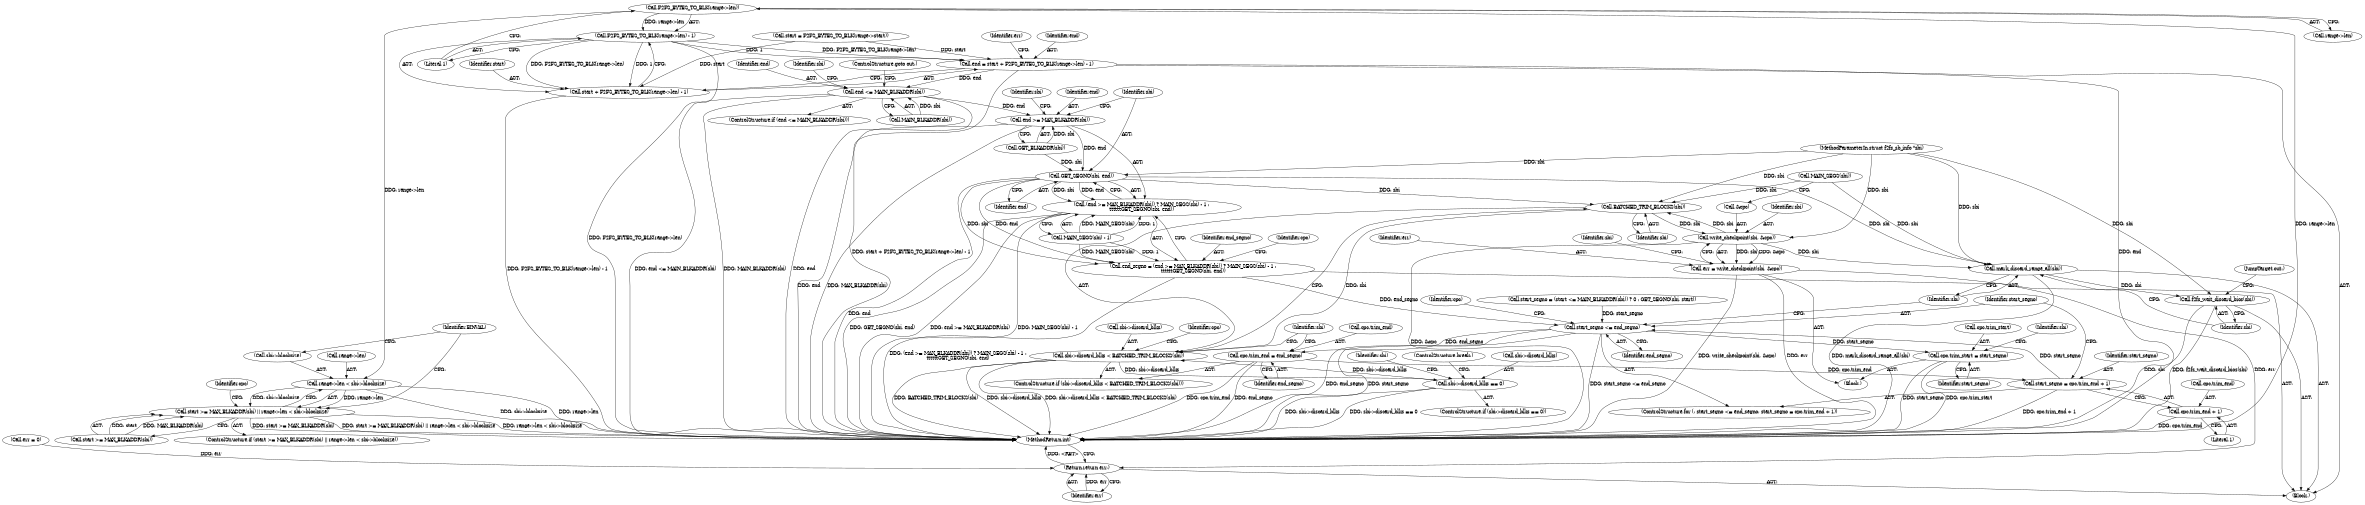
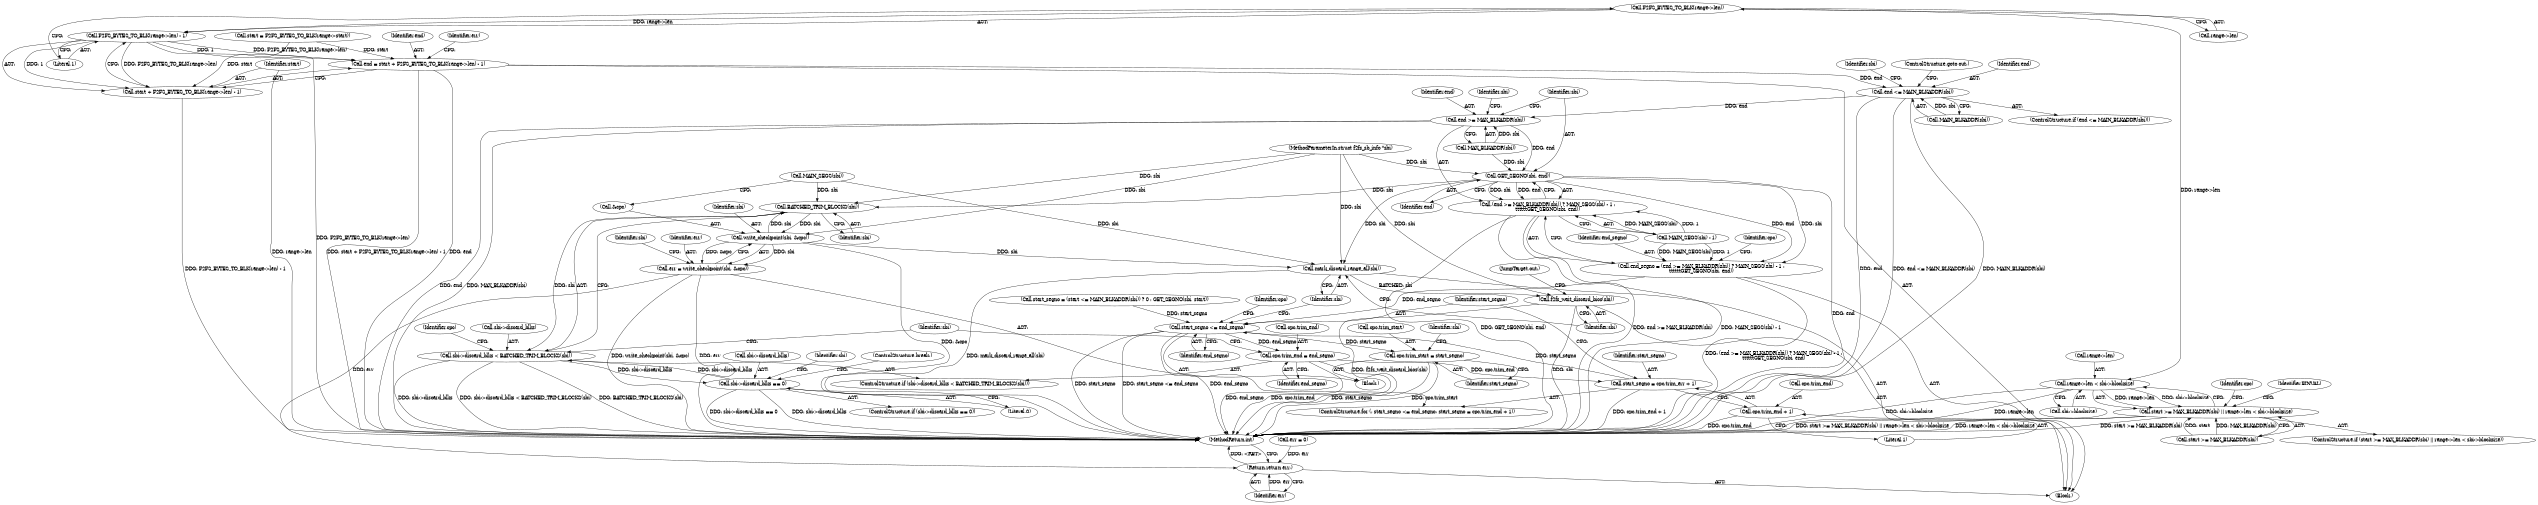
(2295, 45) -> (339, 431)
(1036, 149) -> (1486, 149)
(2131, 286) -> (1395, 286)
(373, 342) -> (2055, 396)
(2067, 384) -> (1653, 384)
none -> (1019, 412)
